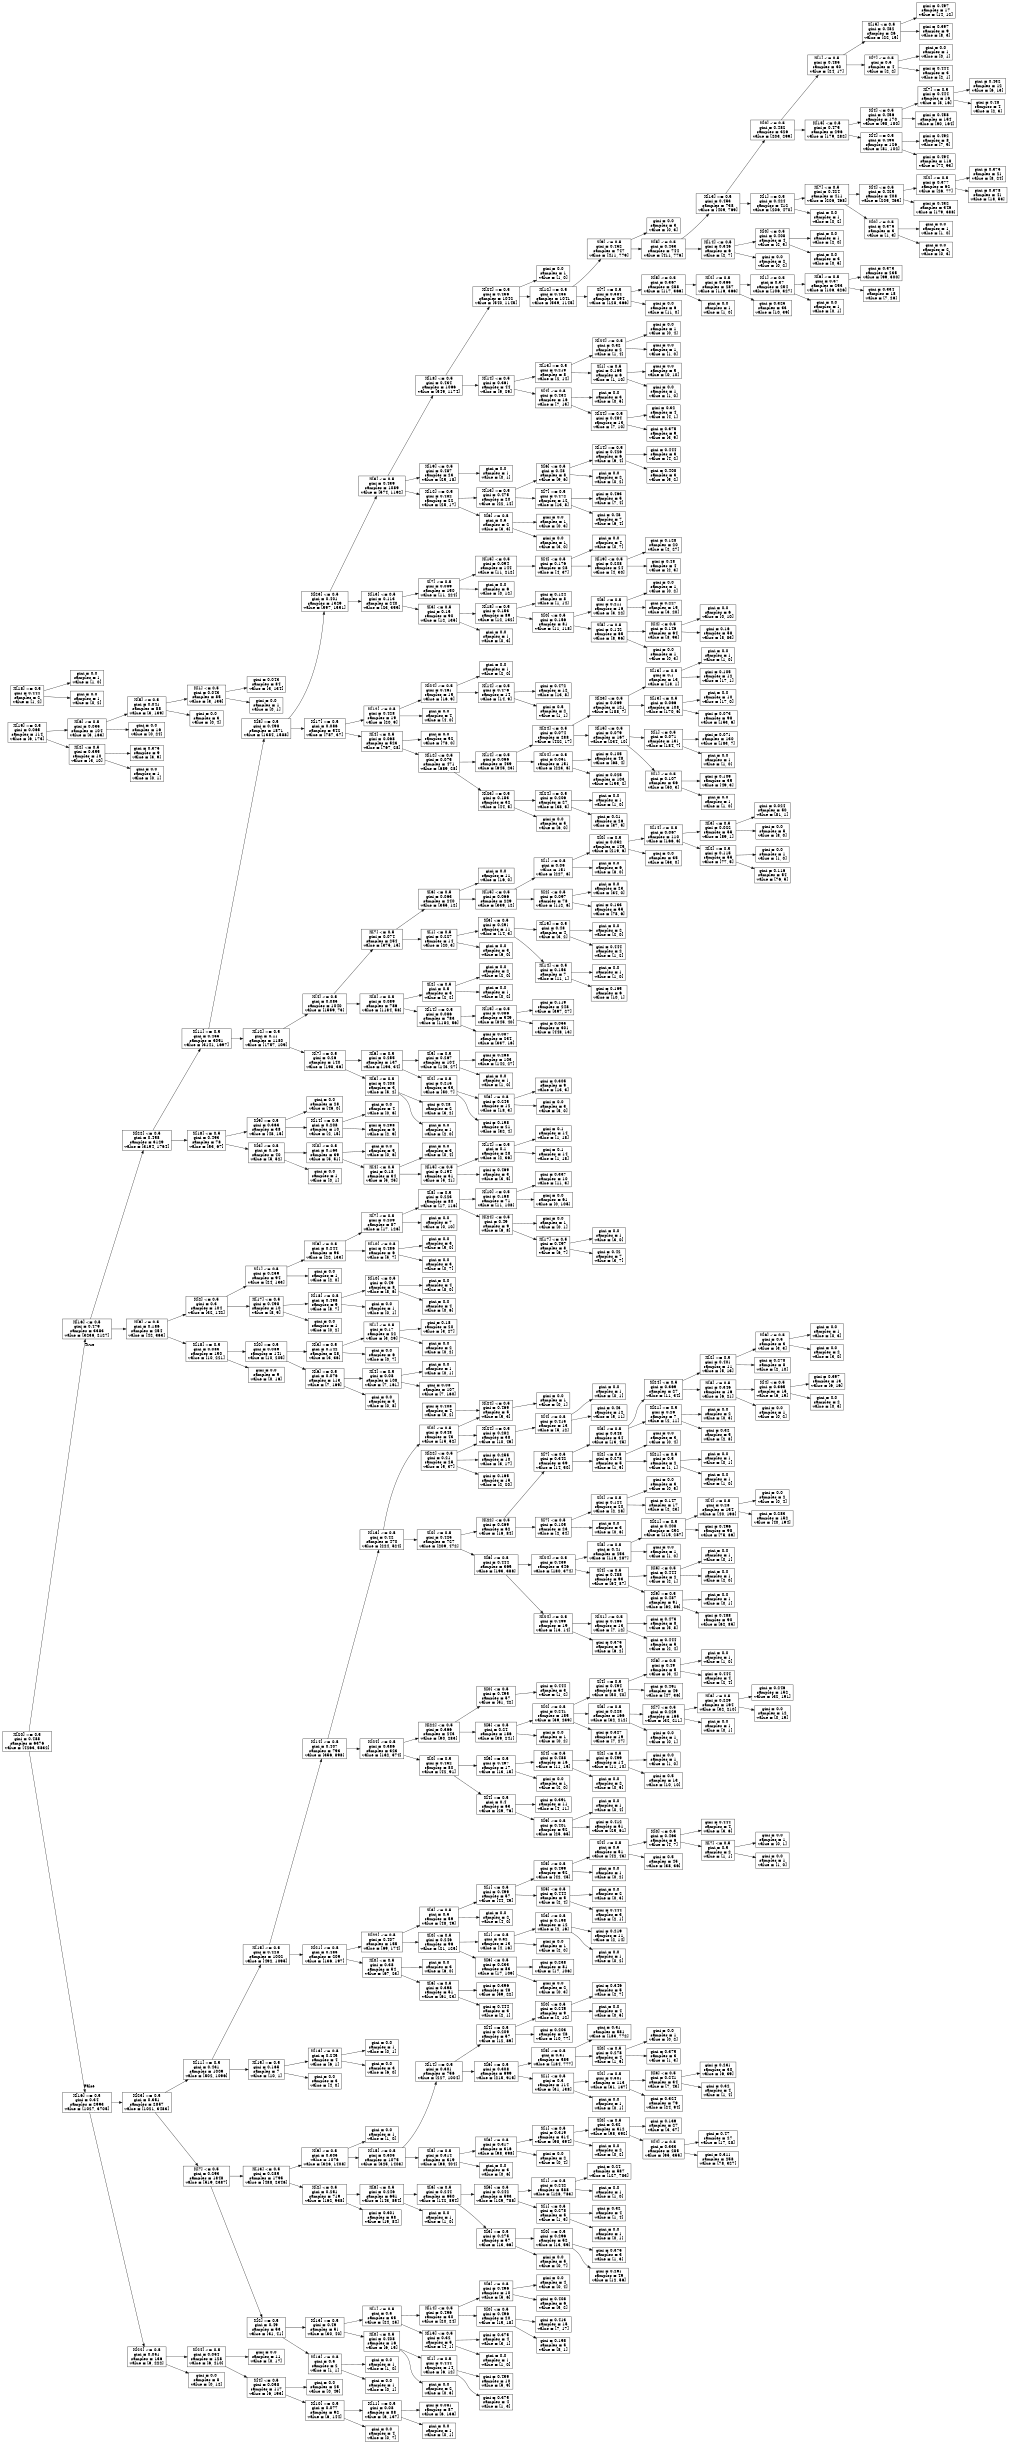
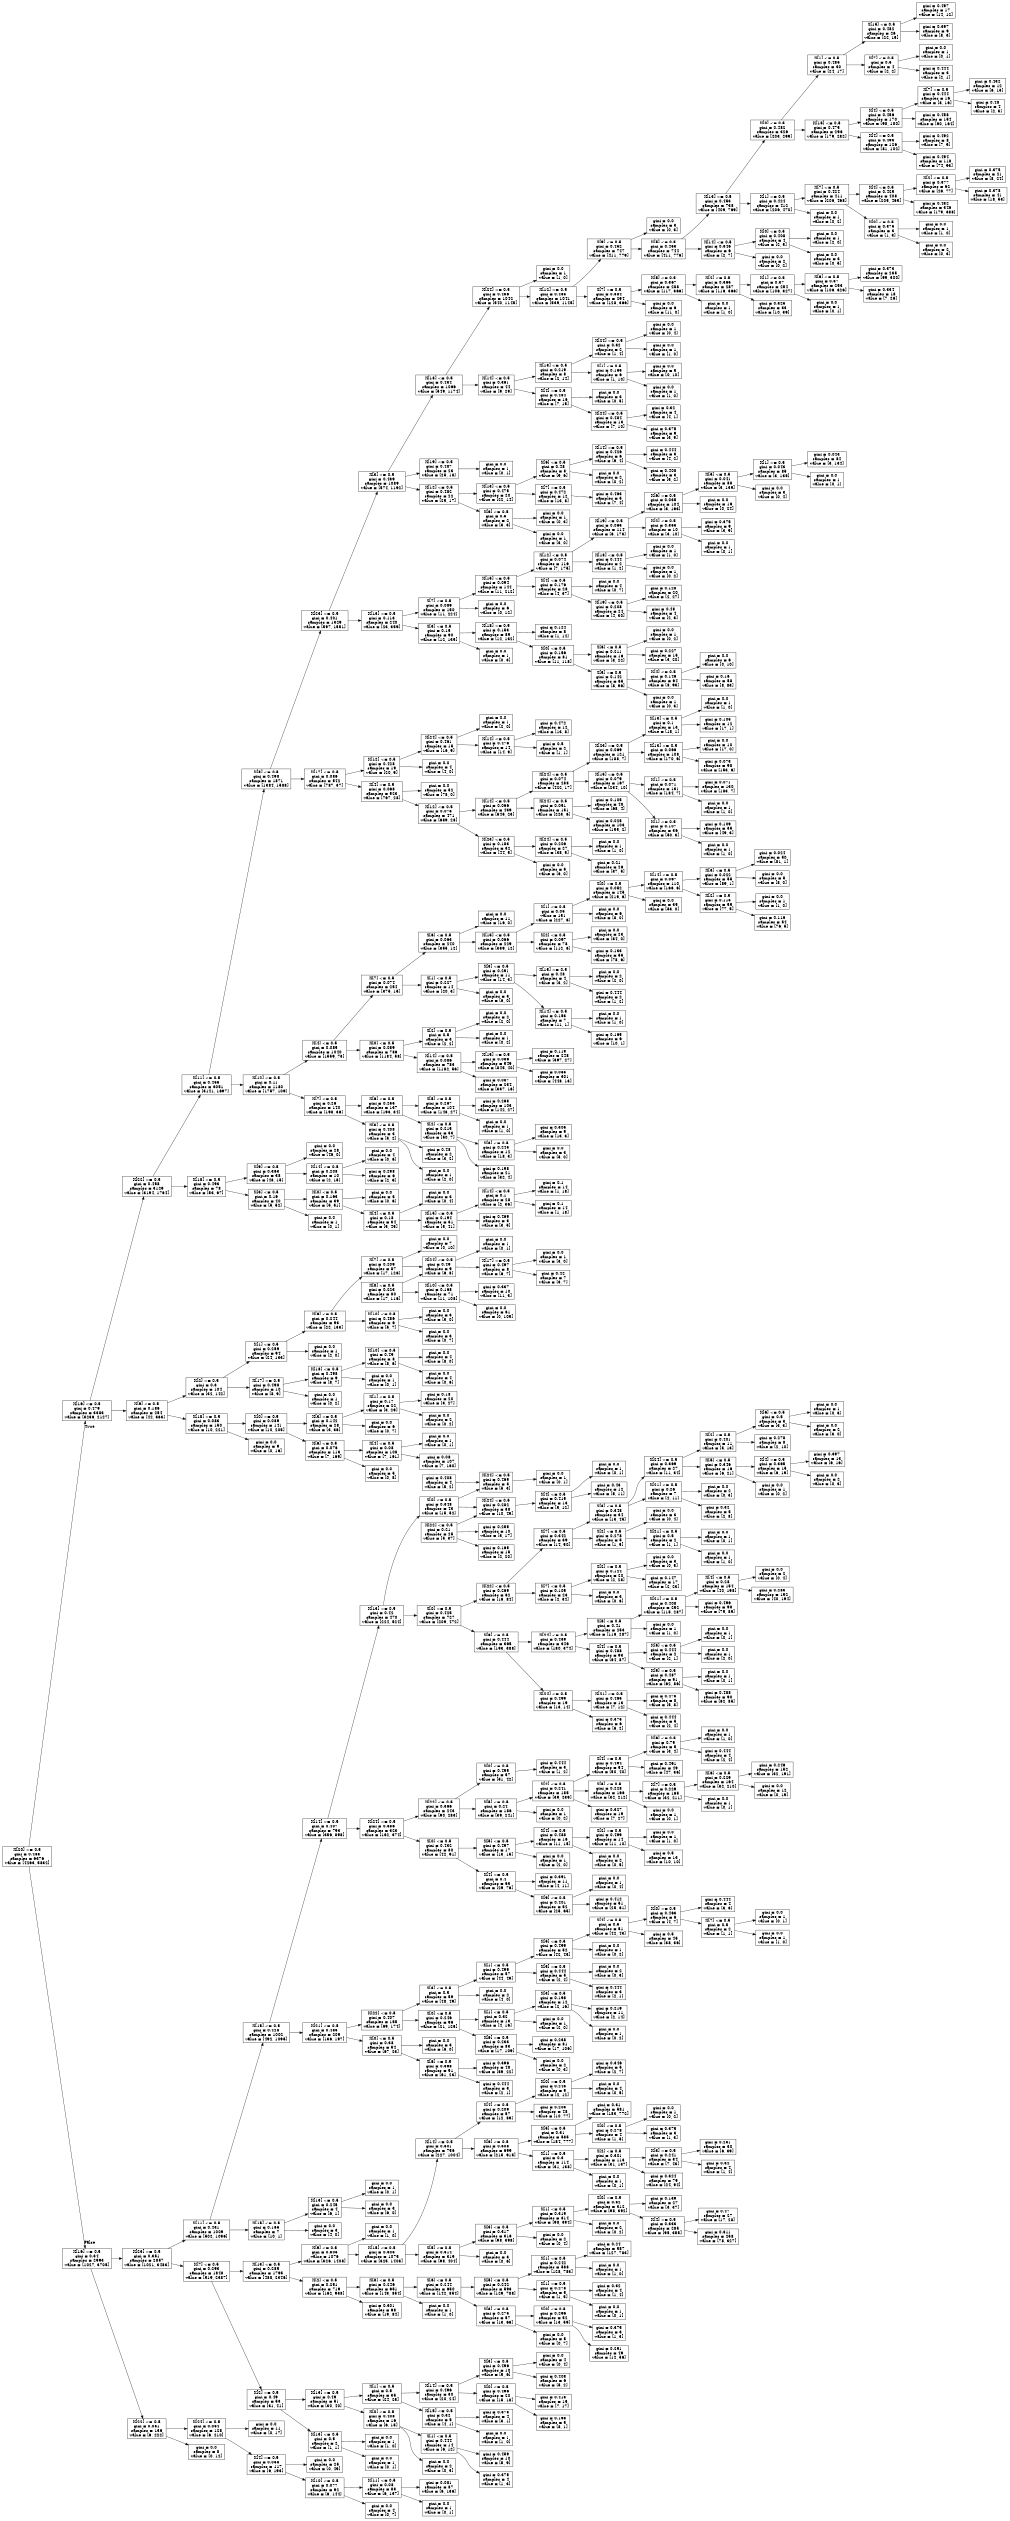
(609, 520) -> none
none -> (553, 562)
(409, 1212) -> (411, 1267)
(664, 1668) -> (664, 1745)
